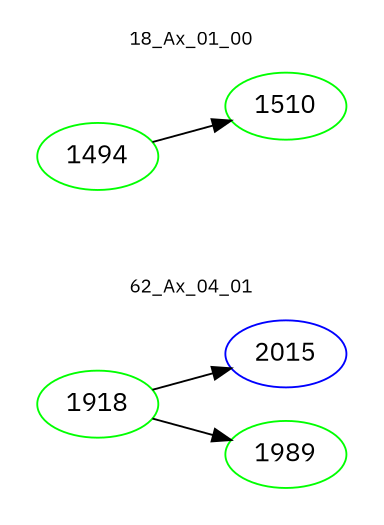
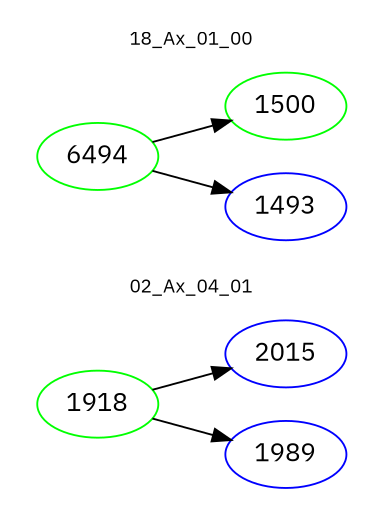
(286, 106) -> (286, 106)
(98, 156) -> (98, 156)
none -> (286, 207)
(192, 288) -> (192, 288)
(286, 454) -> (286, 454)
